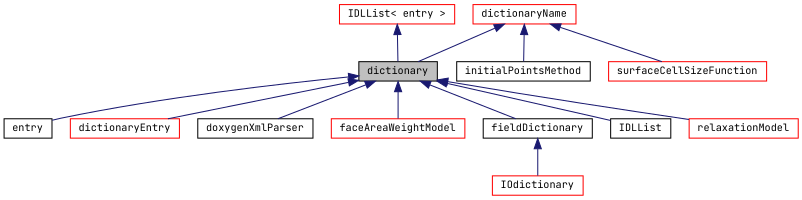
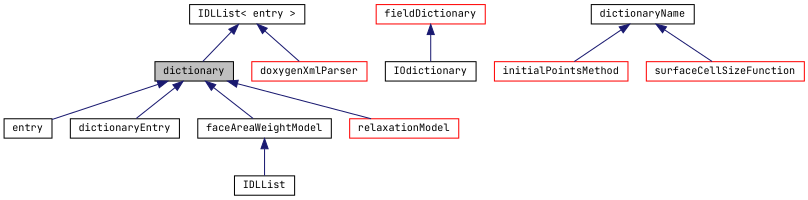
(397, 14) -> (247, 14)
(525, 14) -> (643, 14)
(456, 45) -> none
(523, 71) -> (561, 71)
(322, 102) -> (282, 46)
(473, 102) -> none
(529, 102) -> (265, 162)
(125, 128) -> (125, 128)
(255, 128) -> (309, 71)
(398, 128) -> (265, 128)
(538, 128) -> (431, 14)
(538, 186) -> (431, 71)
